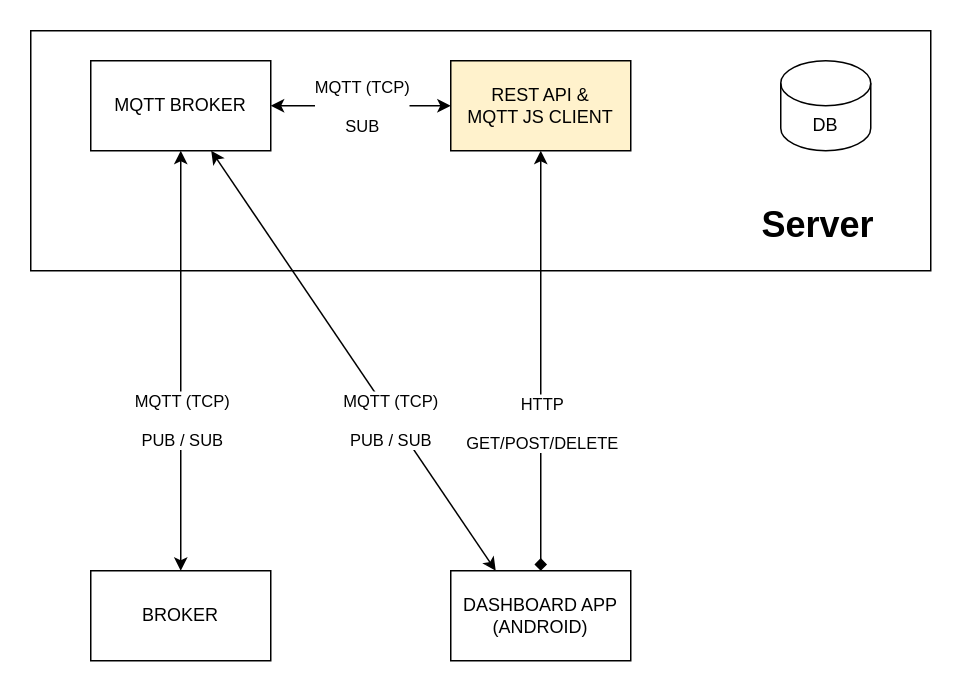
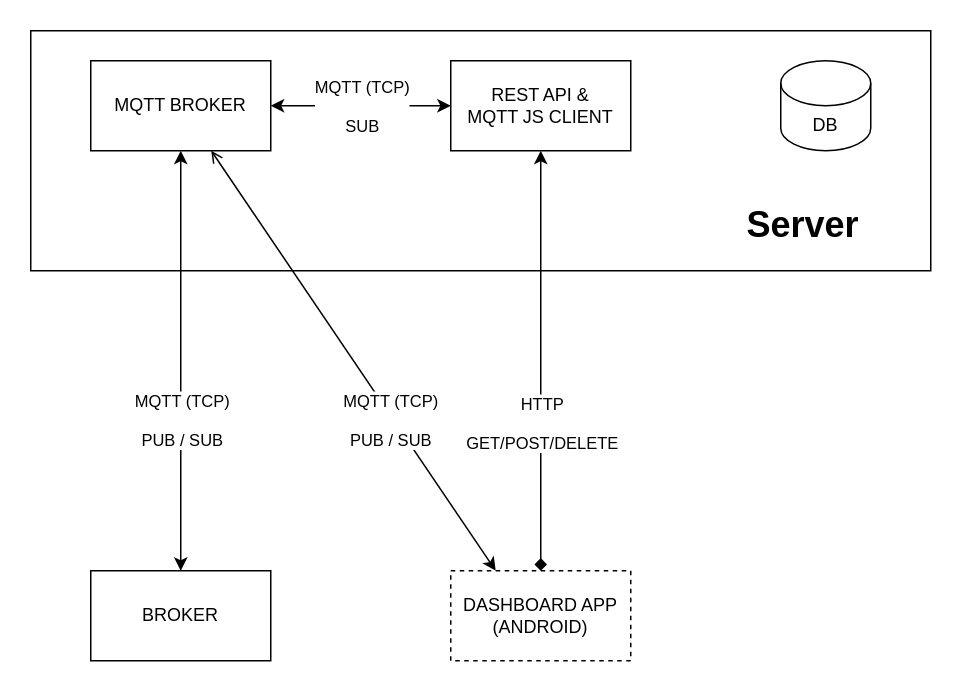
(541, 106) -> (541, 106)
(217, 159) -> (215, 157)
(818, 226) -> (803, 226)
(541, 616) -> (541, 616)
